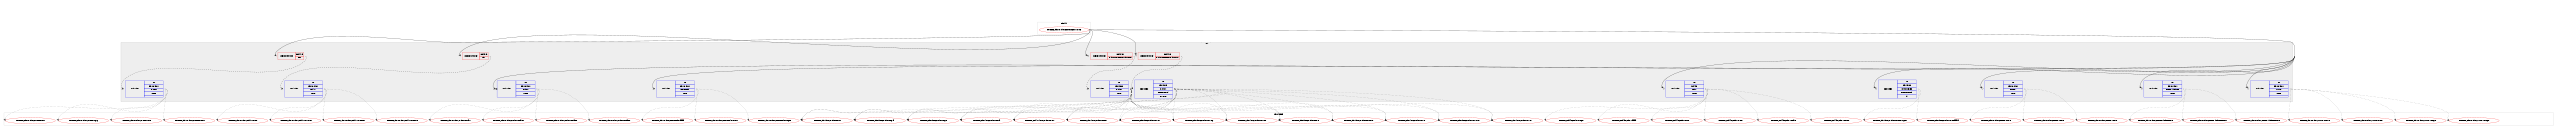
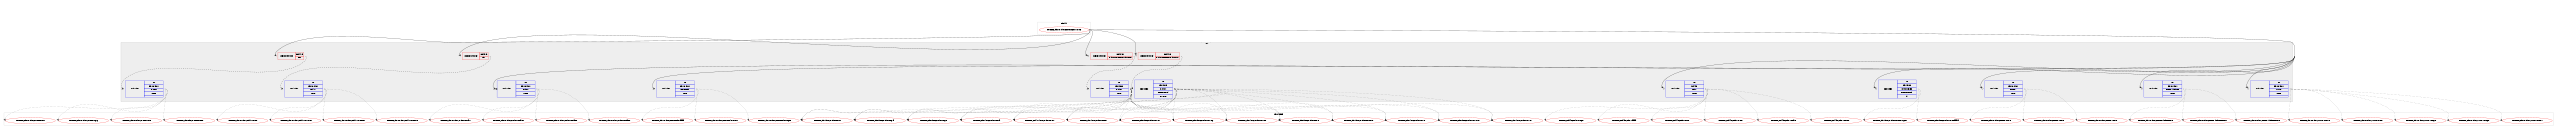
(190, 121) -> (190, 121)
none -> (2527, 121)
